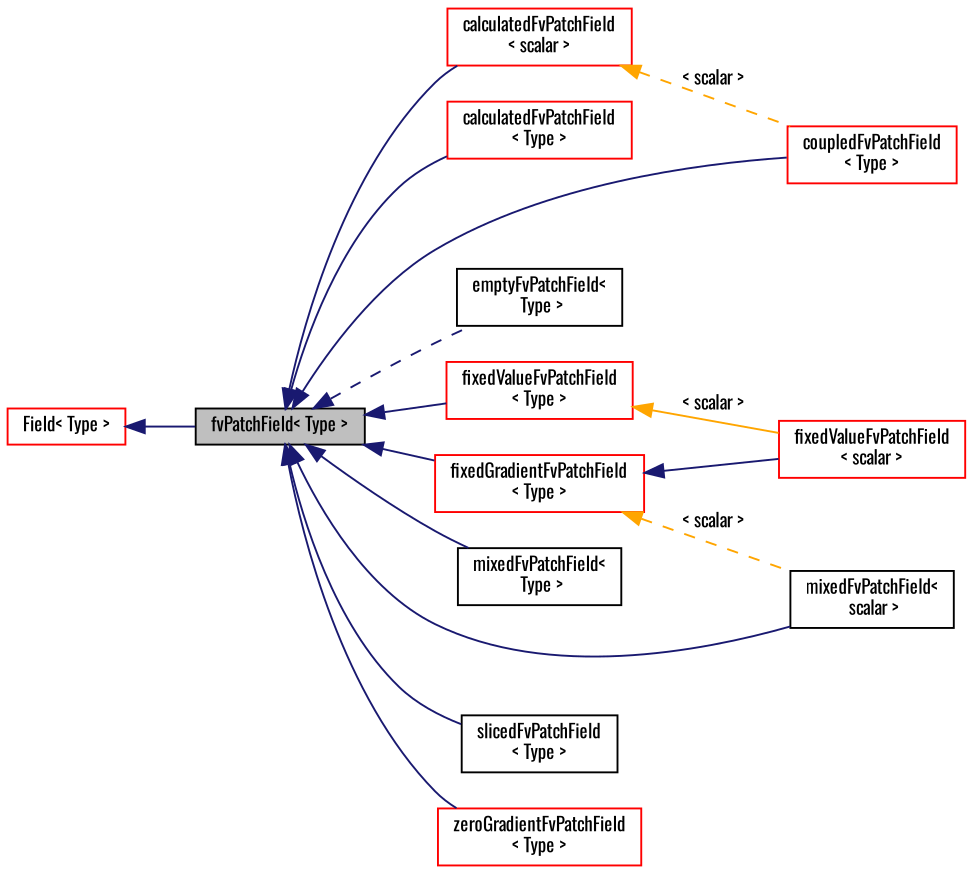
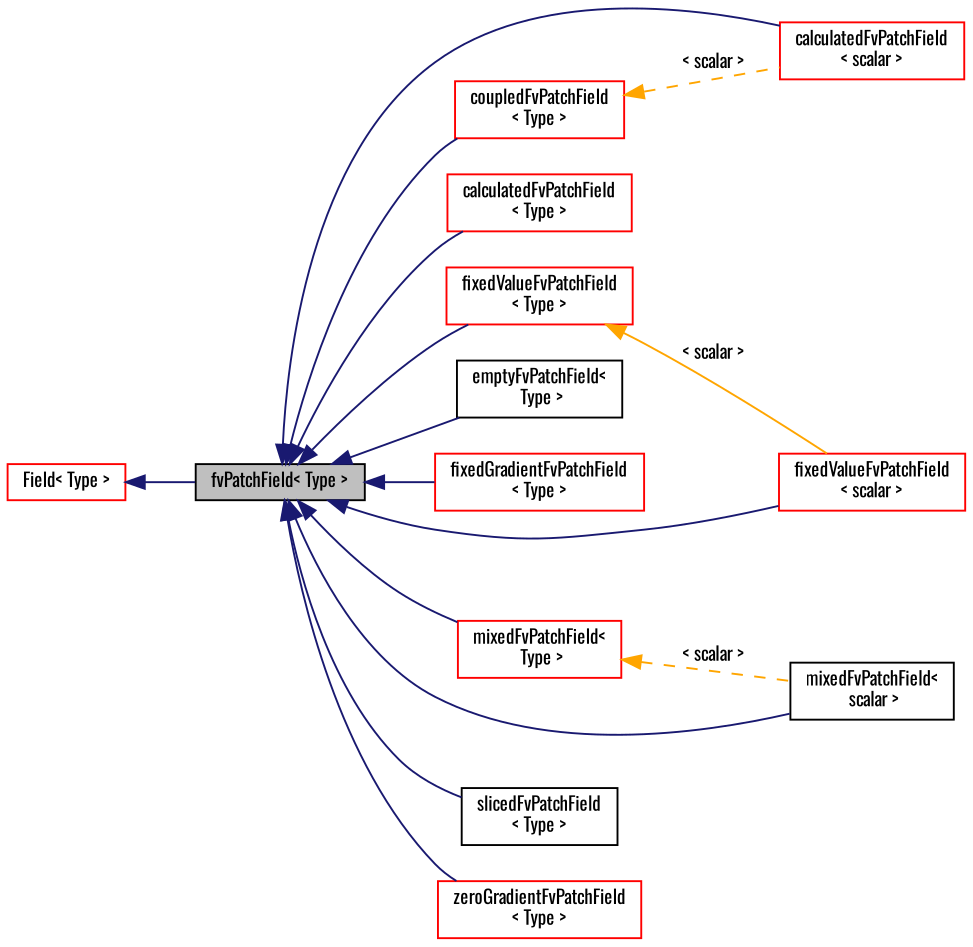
(715, 99) -> (712, 80)
(400, 361) -> (405, 438)
(721, 465) -> (562, 538)
(716, 545) -> (716, 672)
(540, 577) -> (540, 649)
